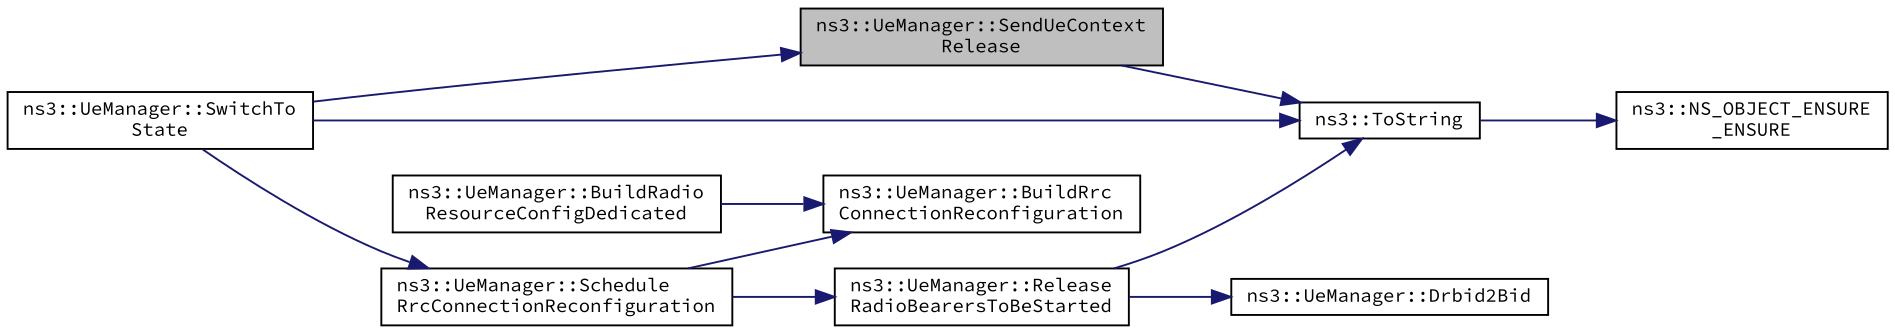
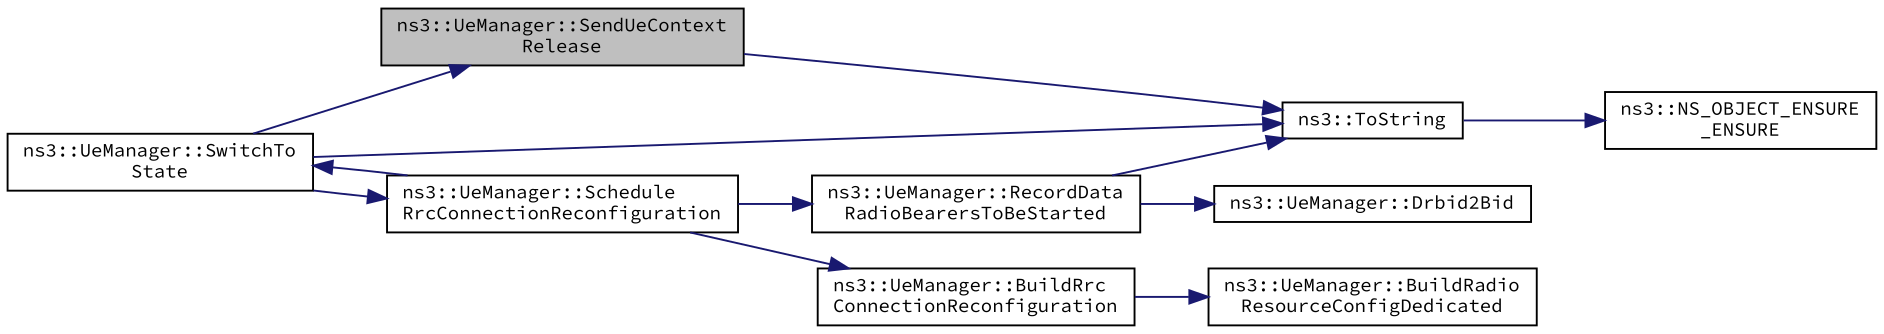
none -> (370, 171)
(762, 204) -> (1162, 297)
(982, 297) -> (976, 204)
